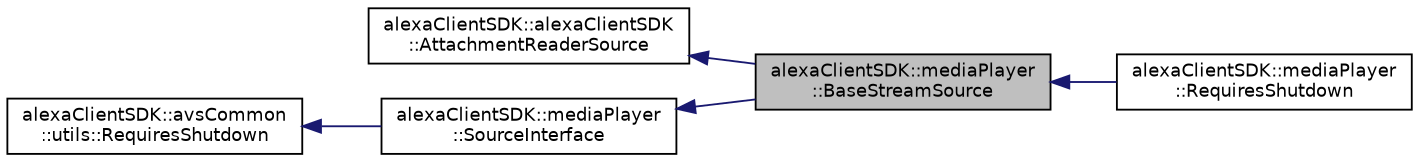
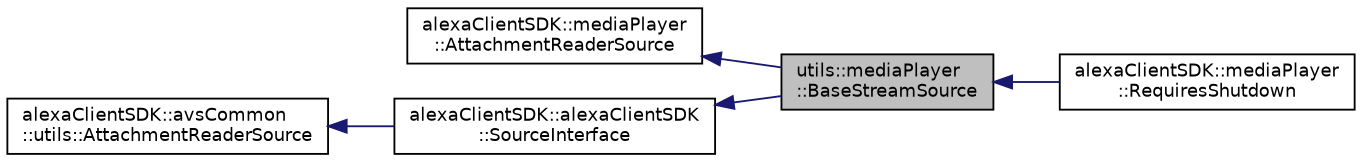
(529, 36) -> (555, 36)
(903, 82) -> (887, 82)
(155, 126) -> (168, 126)
(529, 126) -> (555, 126)
